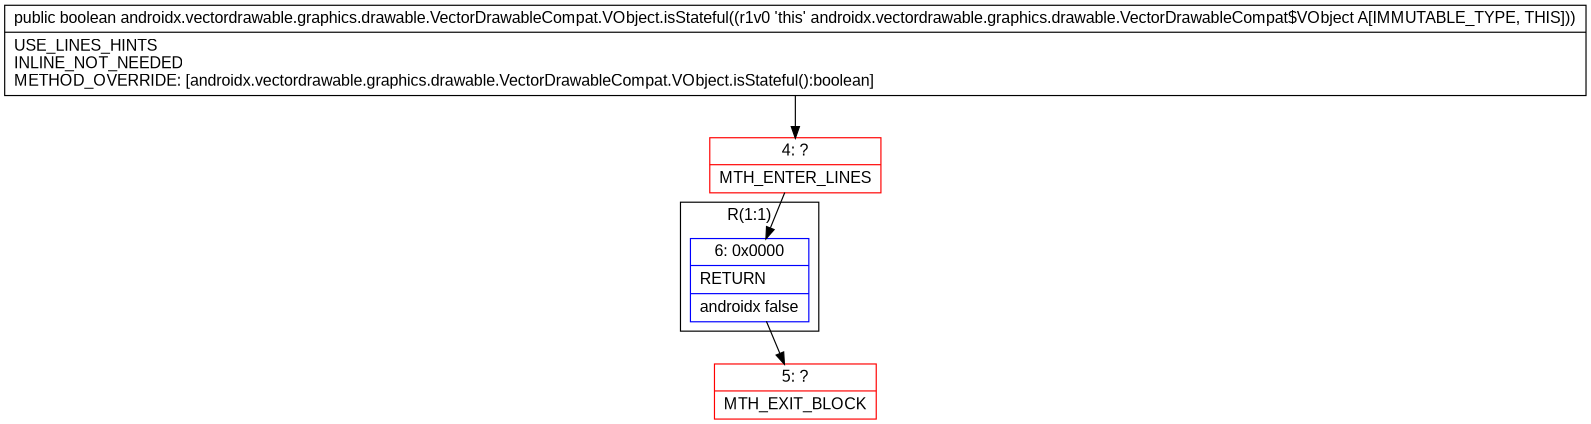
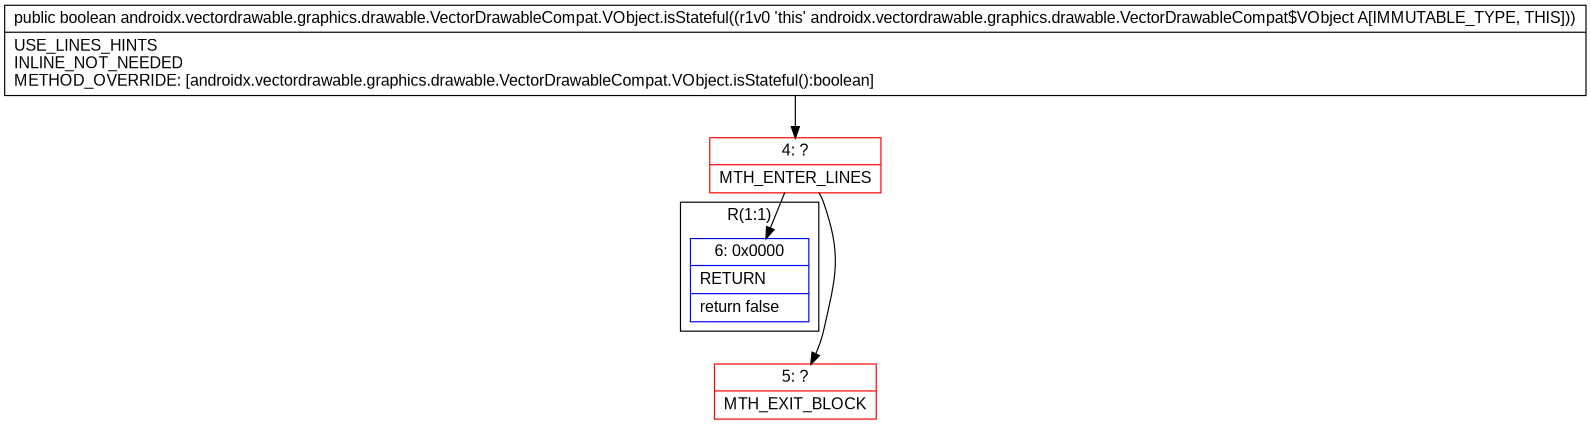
(750, 307) -> (740, 307)
(774, 339) -> (835, 273)
